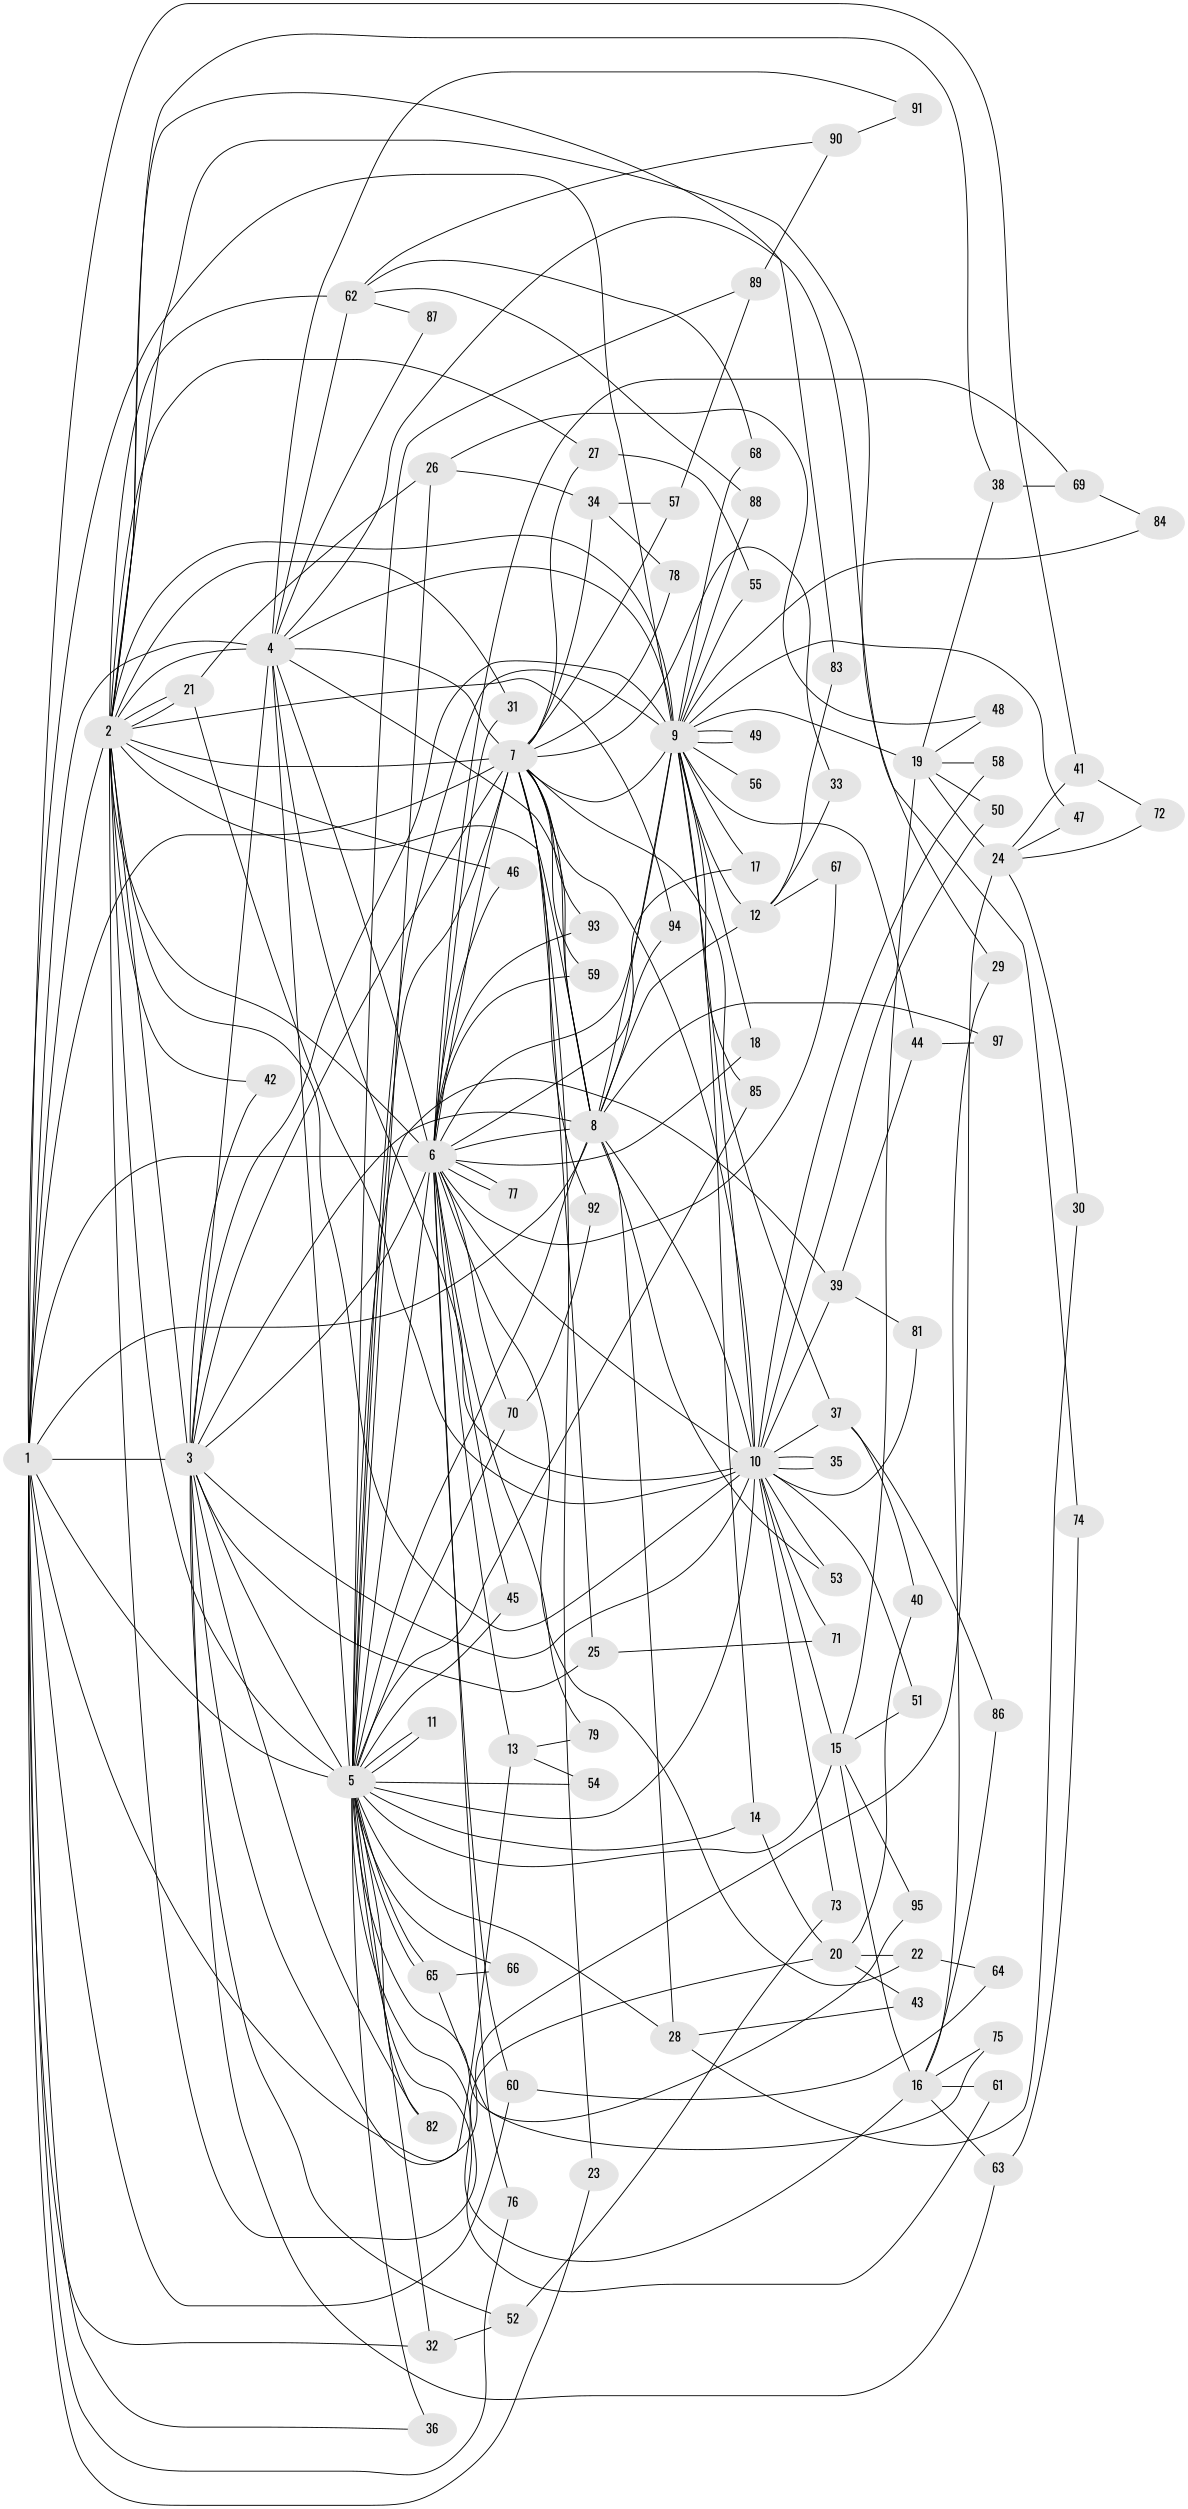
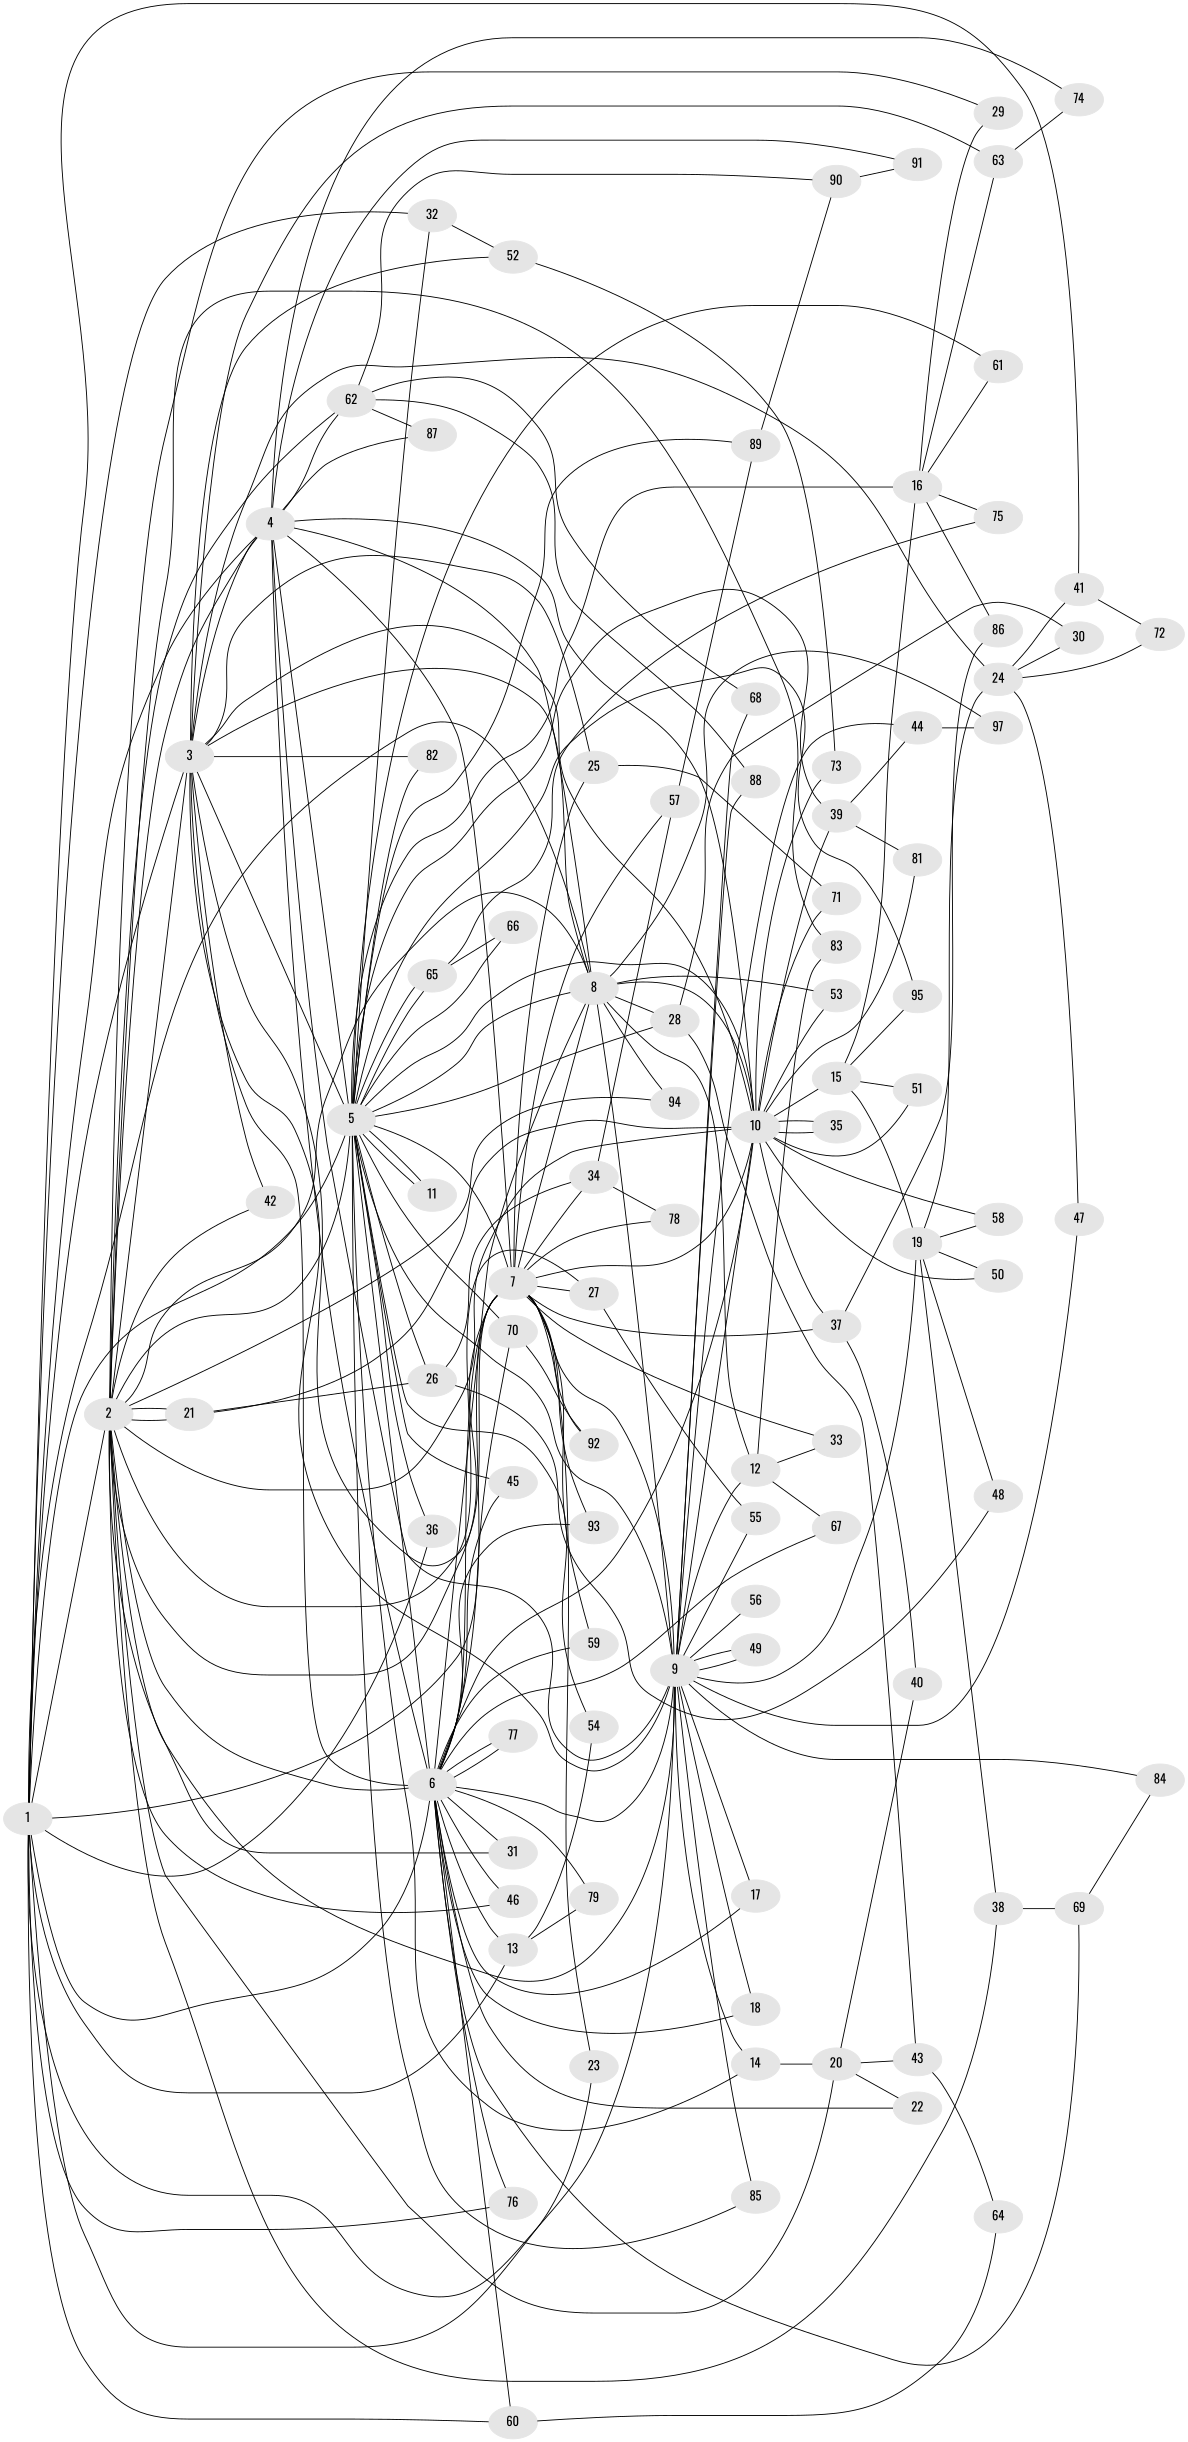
(611, 1859) -> none
(964, 1965) -> (968, 2134)
